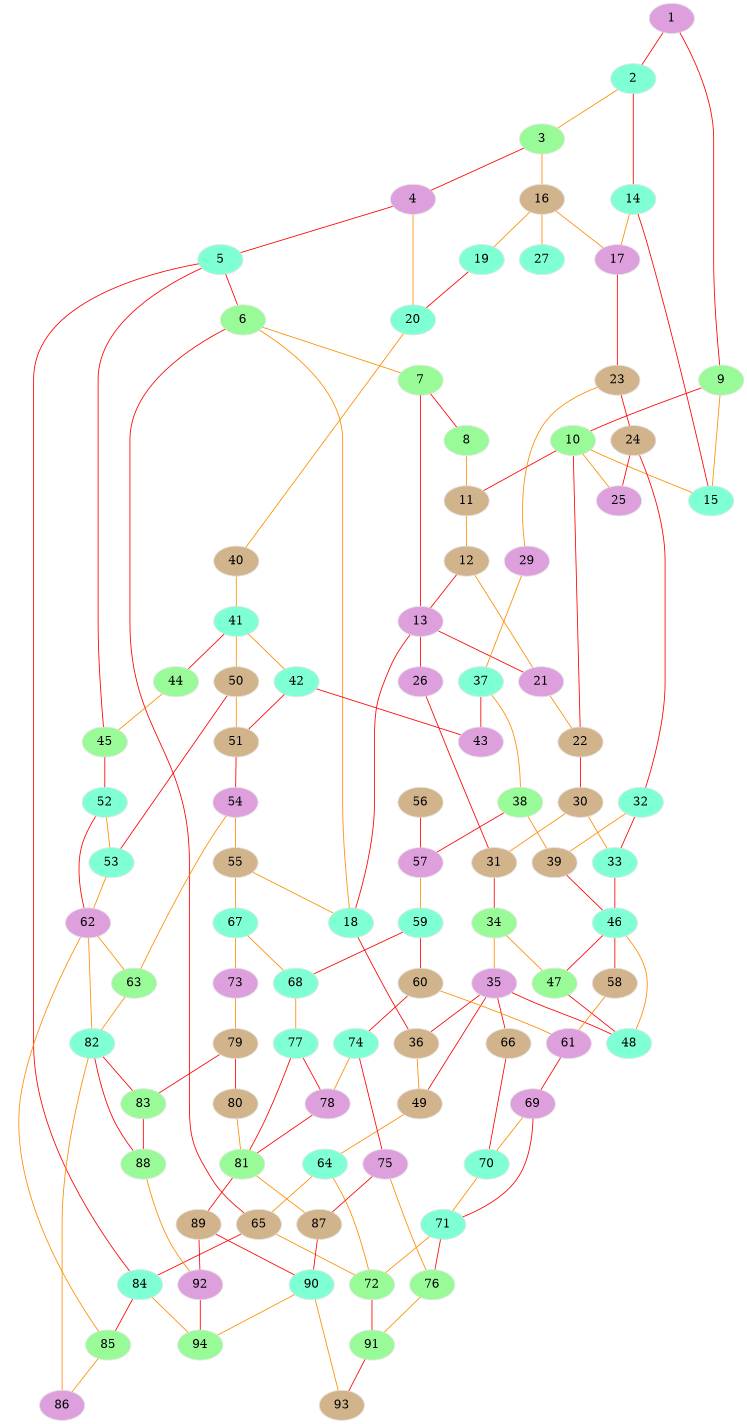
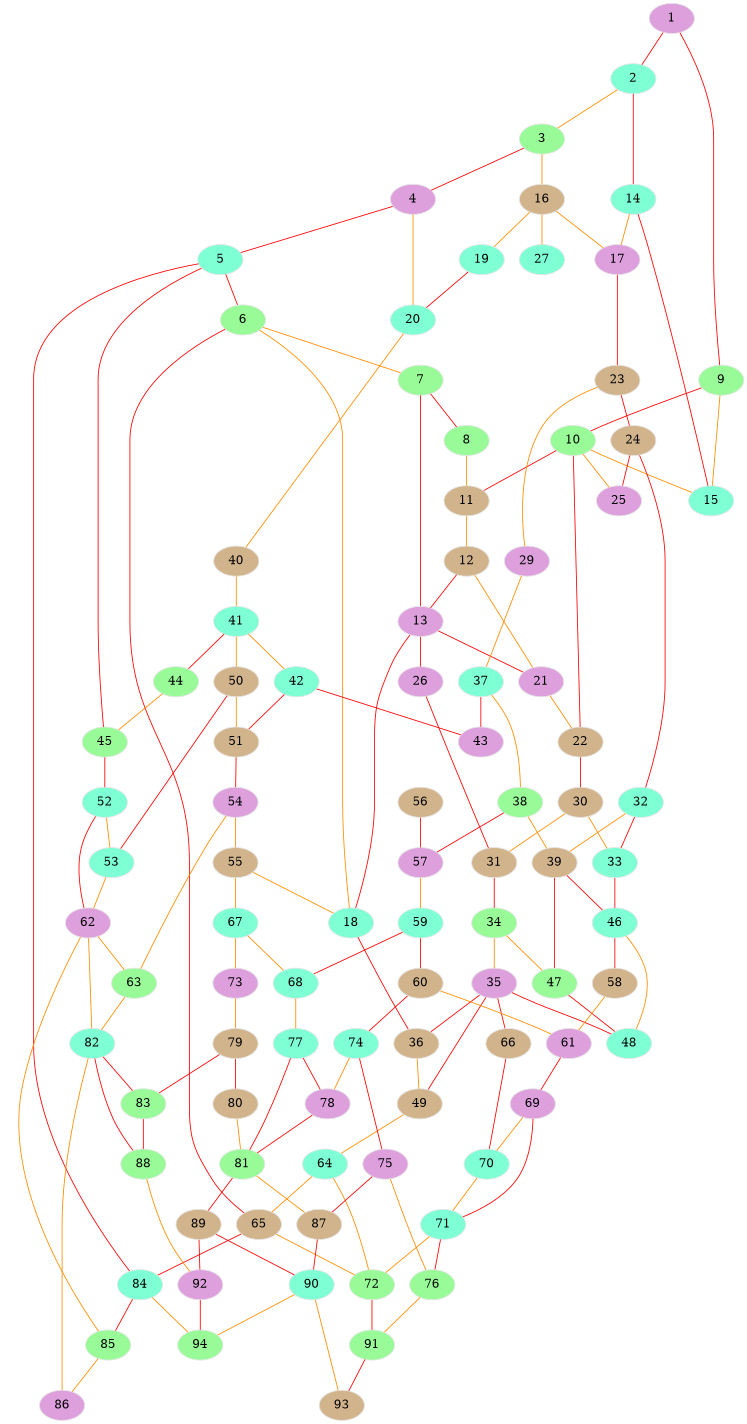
(585, 953) -> (555, 923)
